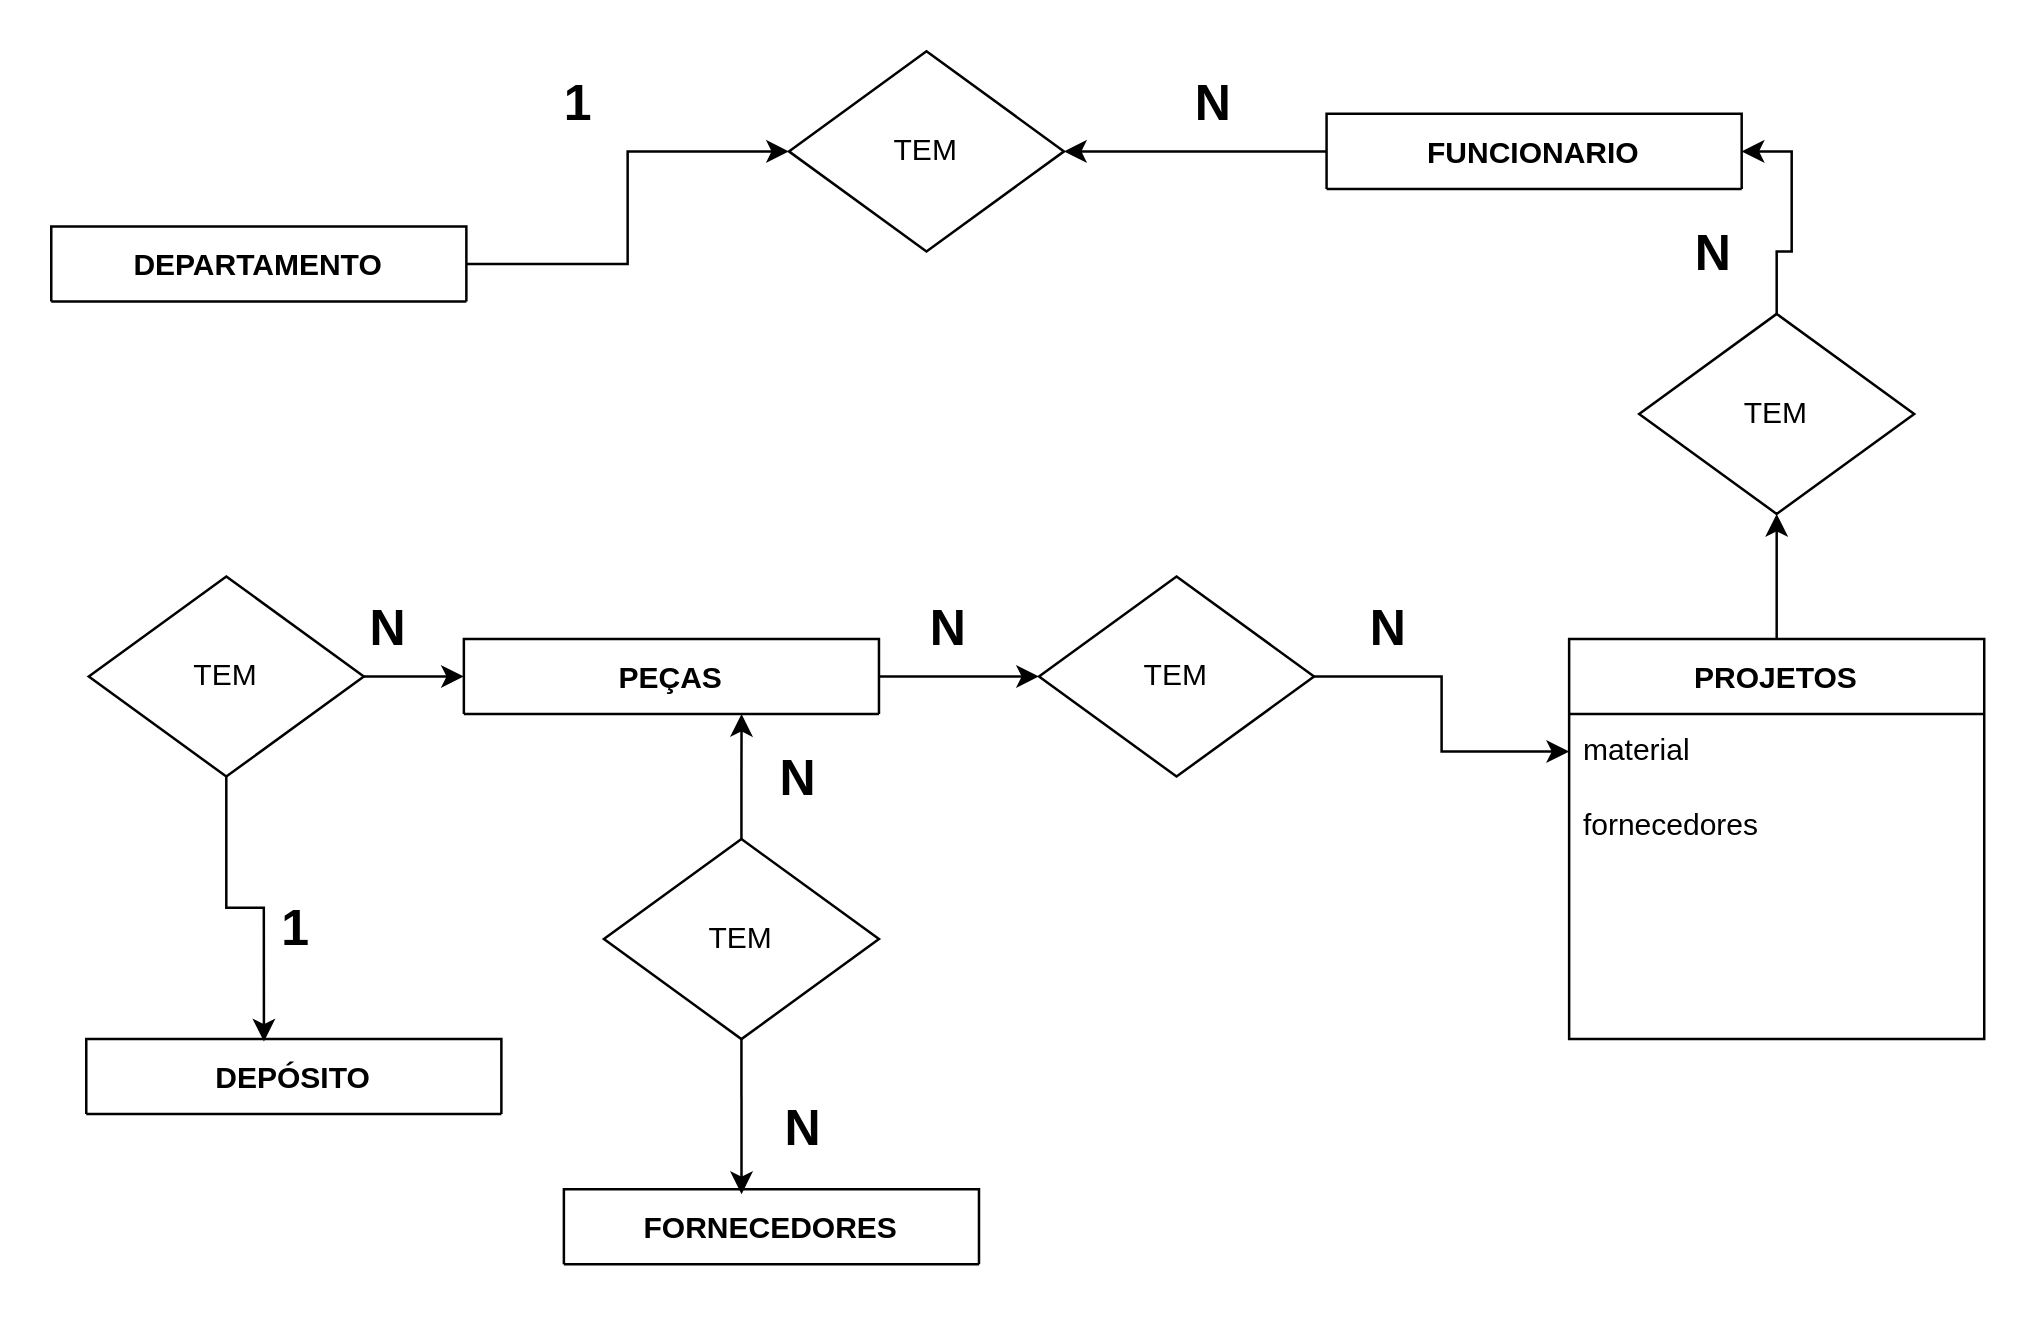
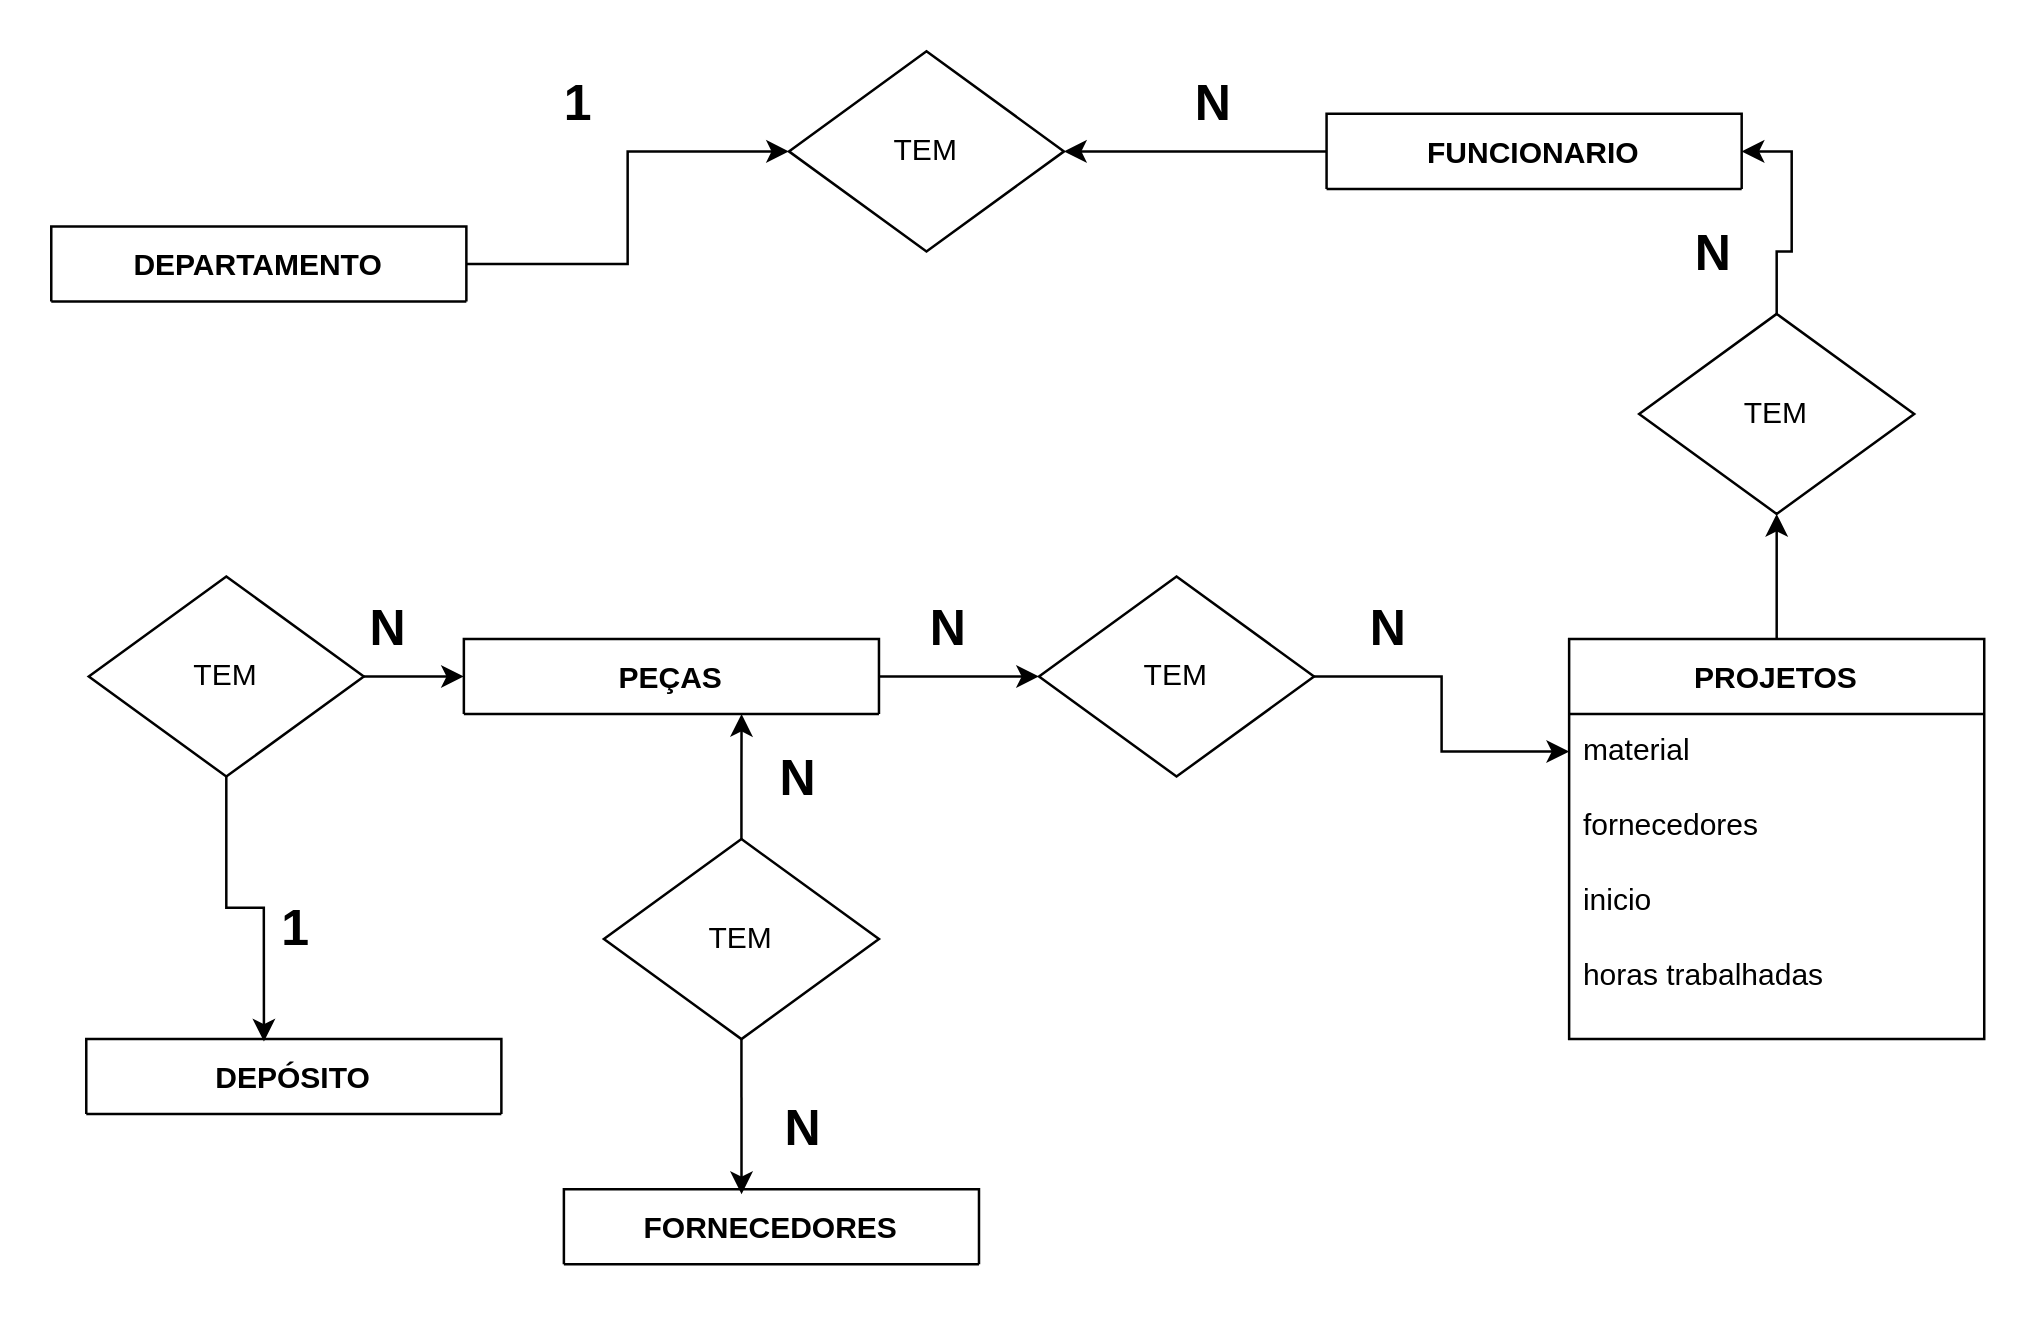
none -> (1631, 901)
none -> (1719, 976)
